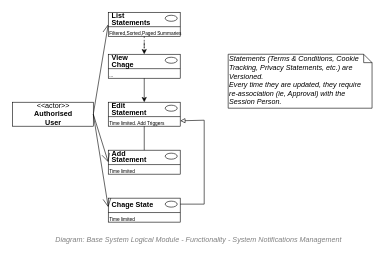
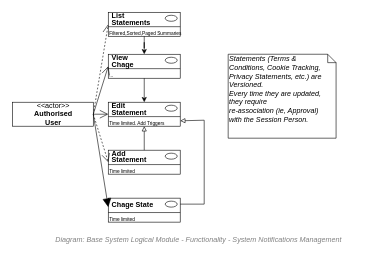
(144, 47) -> (144, 47)
(101, 65) -> (101, 65)
(300, 81) -> (282, 96)
none -> (102, 88)
none -> (101, 114)
(144, 130) -> (144, 132)
(102, 141) -> (102, 141)
(107, 201) -> (107, 198)
